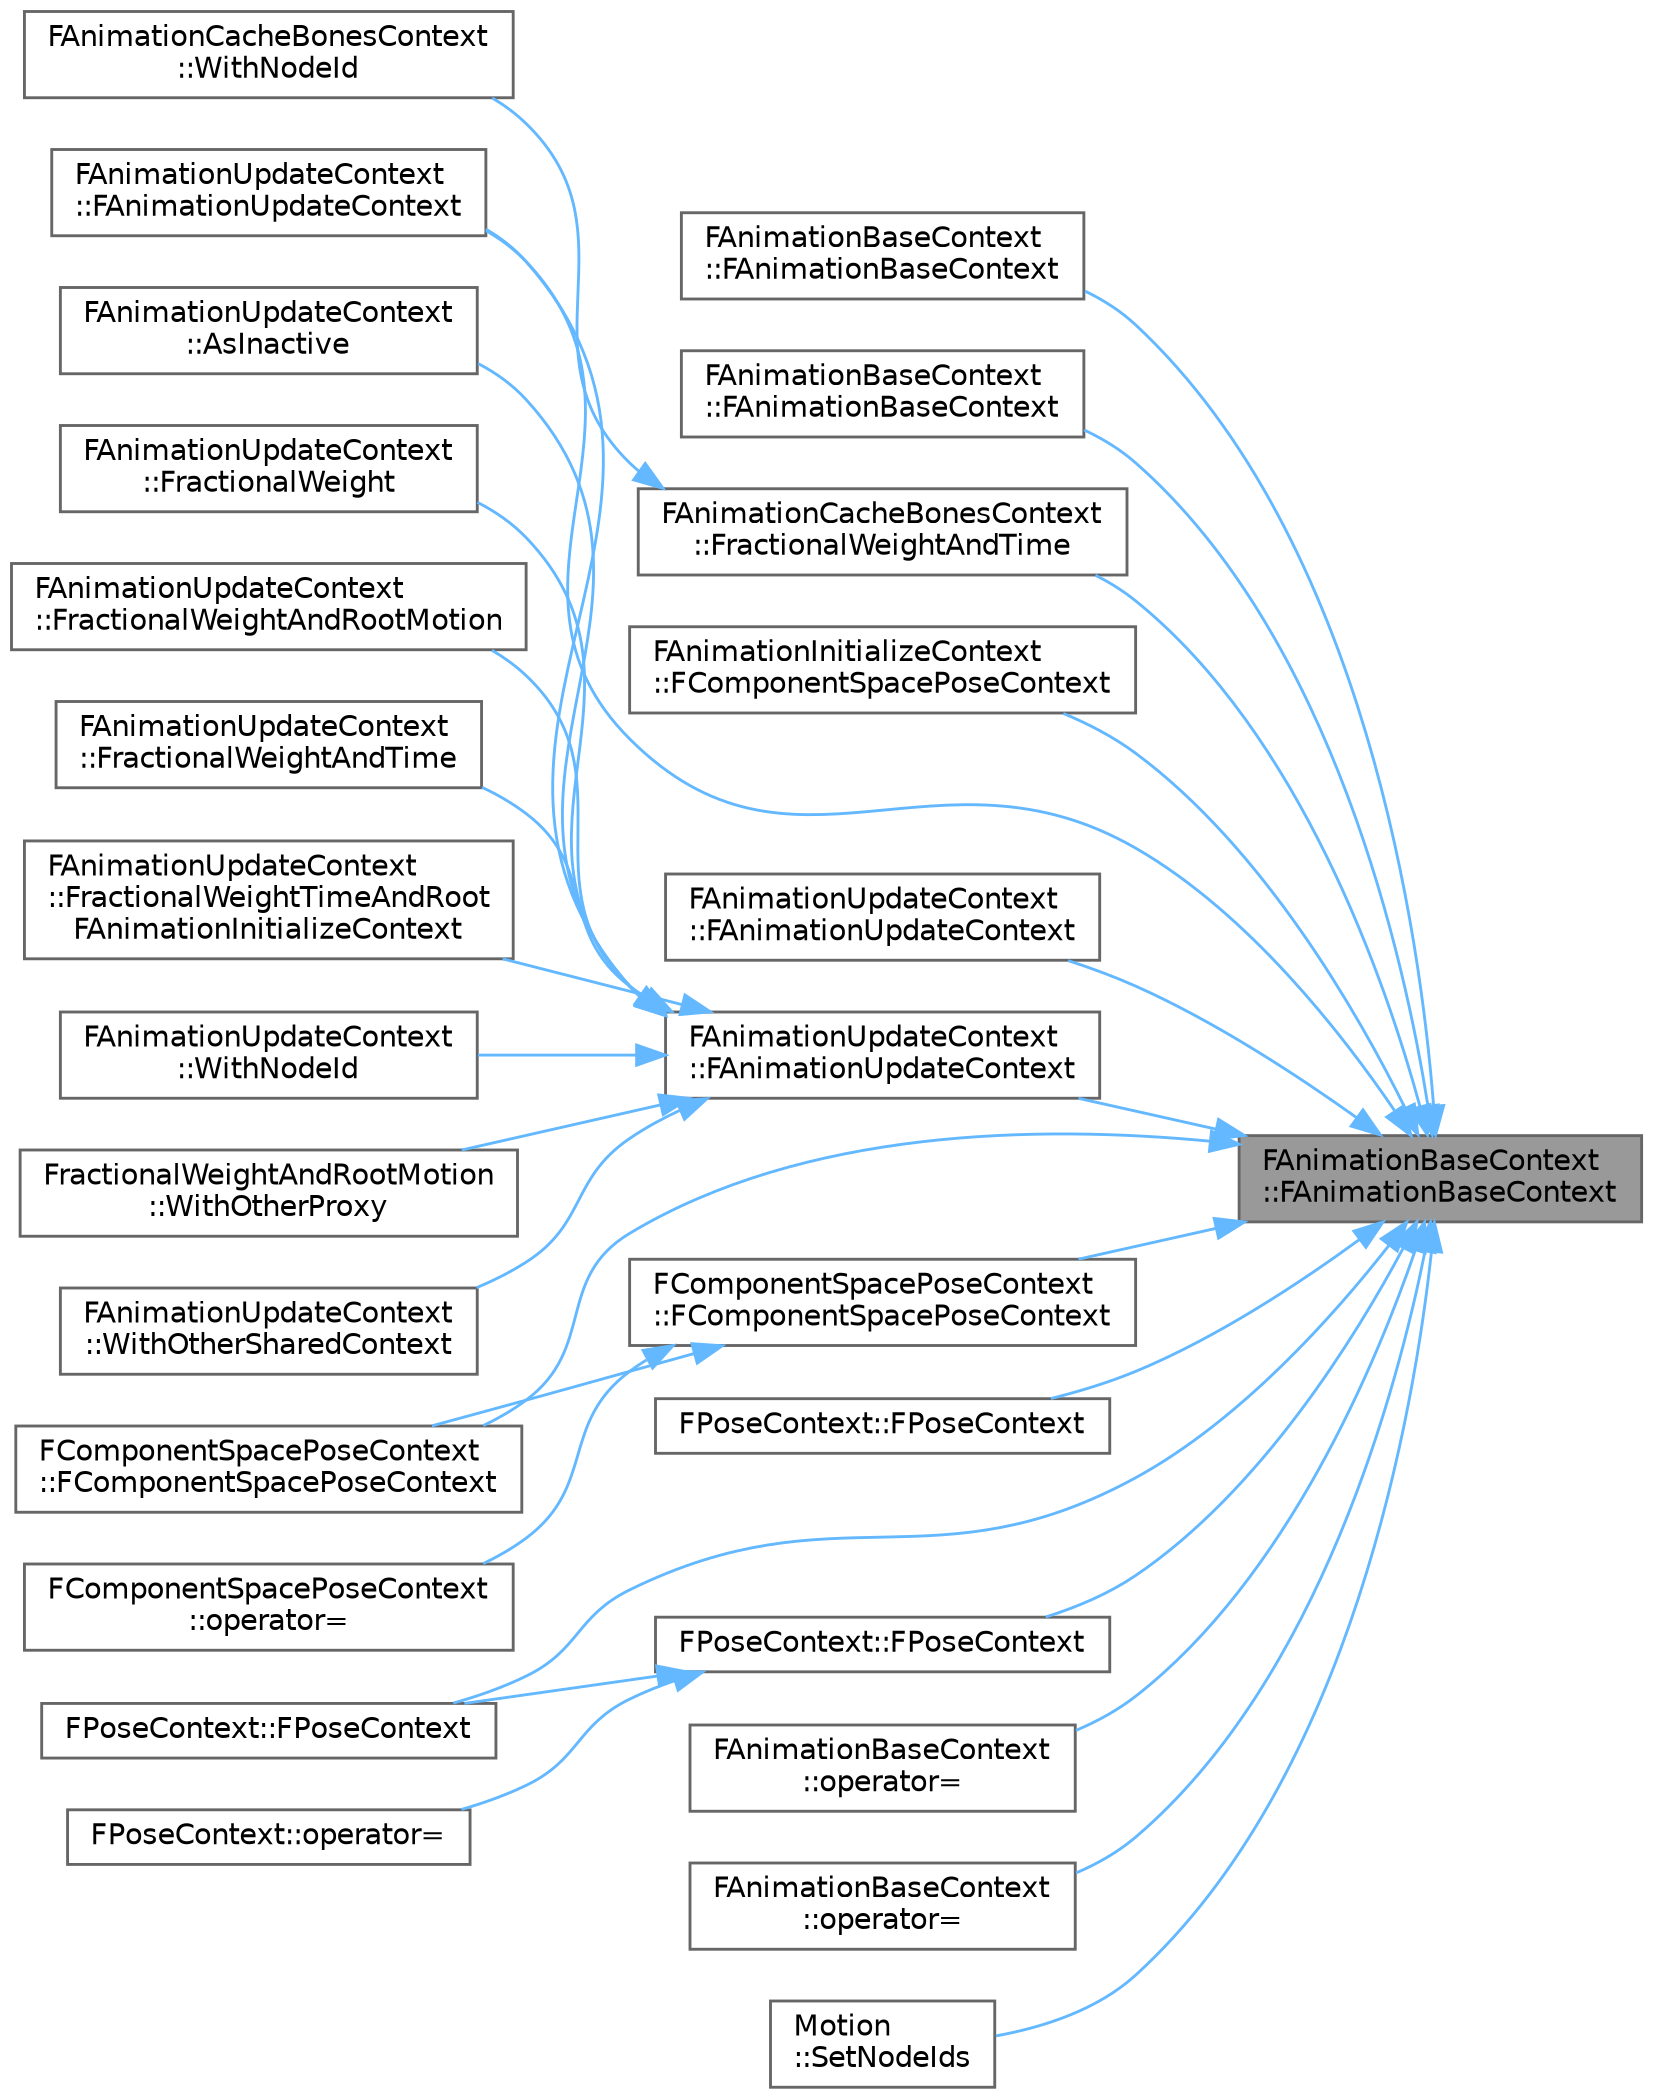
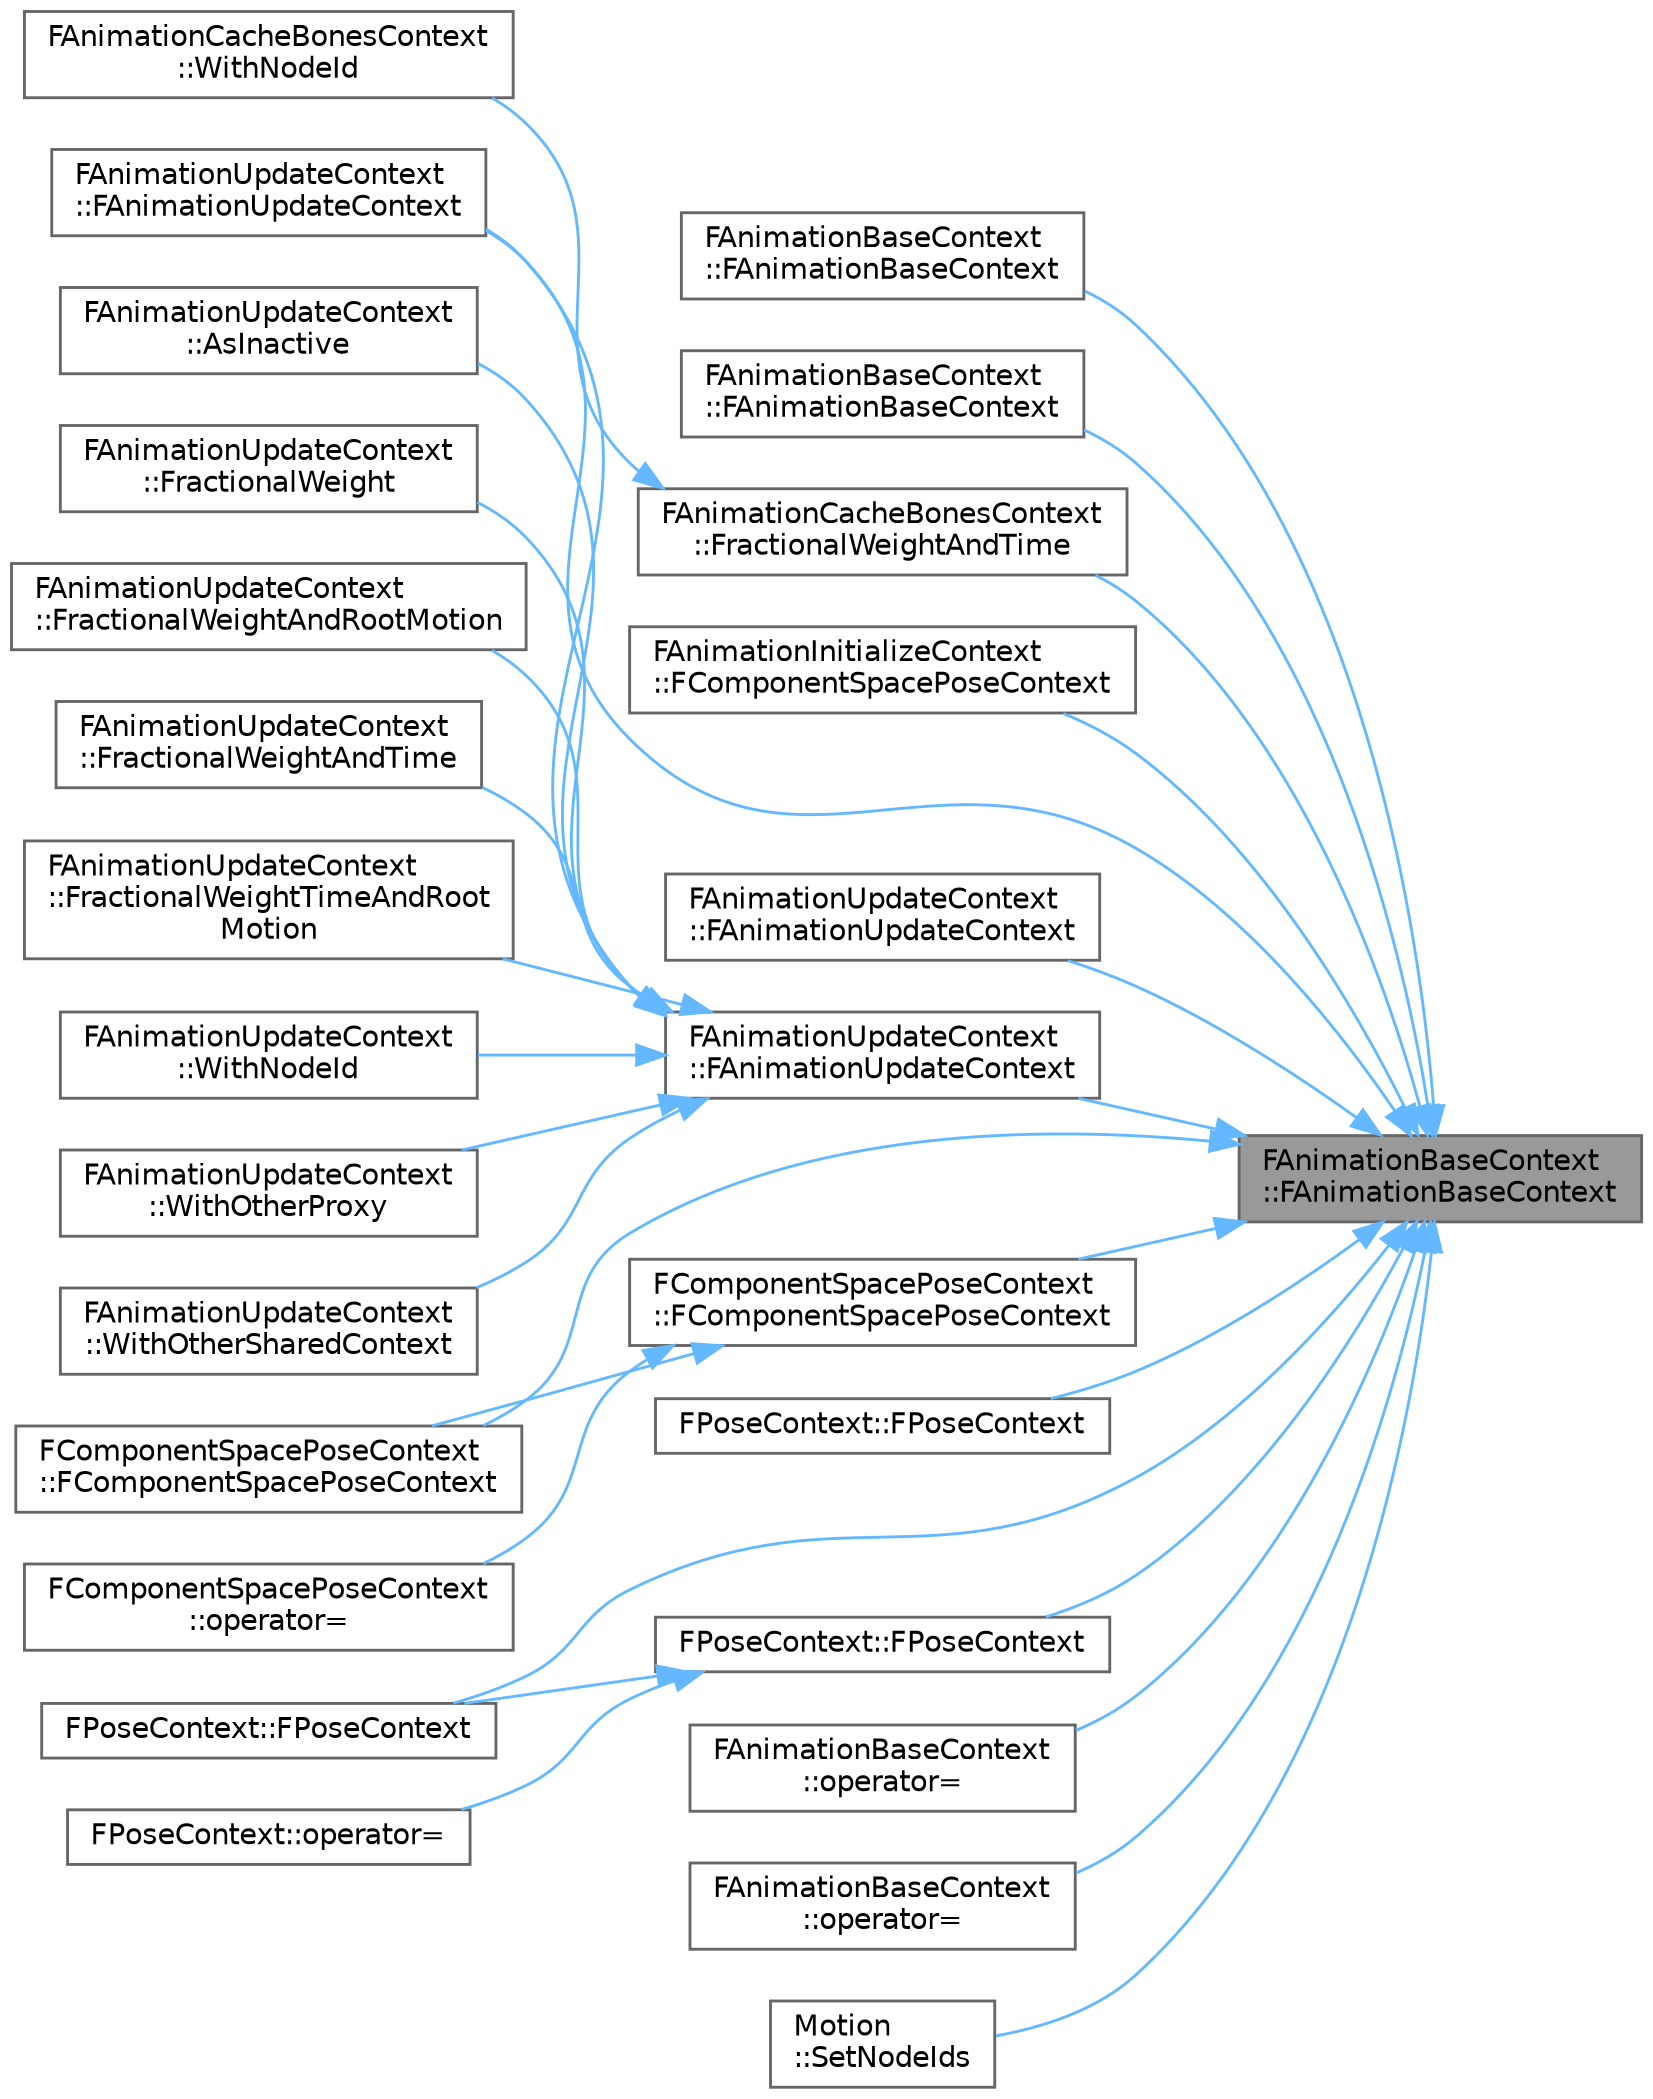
(269, 900) -> (269, 900)
(269, 1193) -> (269, 1193)
